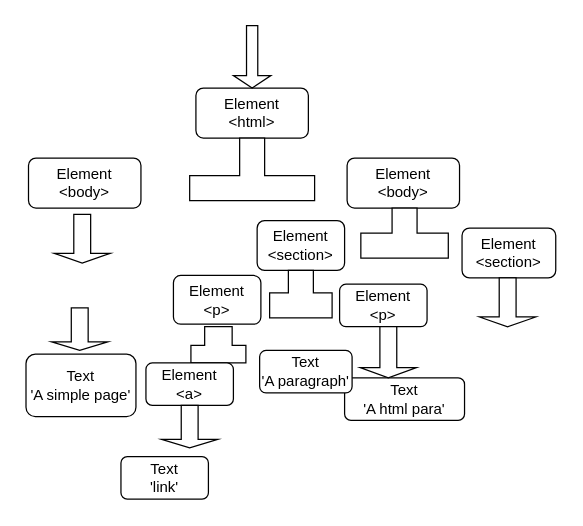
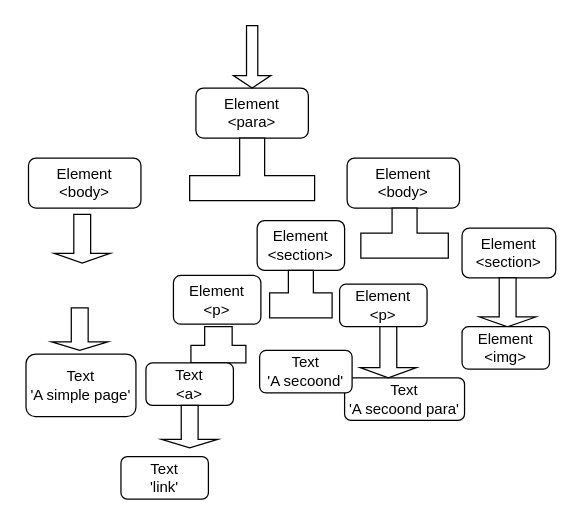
(252, 113) -> (252, 113)
none -> (506, 348)
(306, 372) -> (306, 372)
(189, 384) -> (189, 384)
(404, 399) -> (404, 399)
